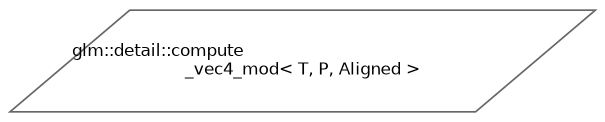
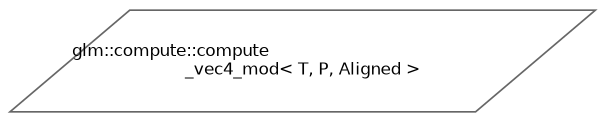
(303, 61) -> (303, 61)
